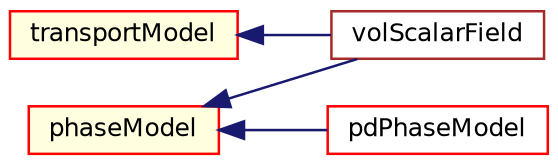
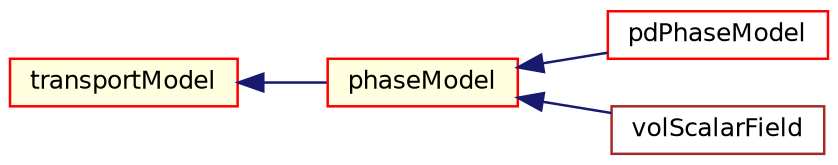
(297, 35) -> (295, 83)
